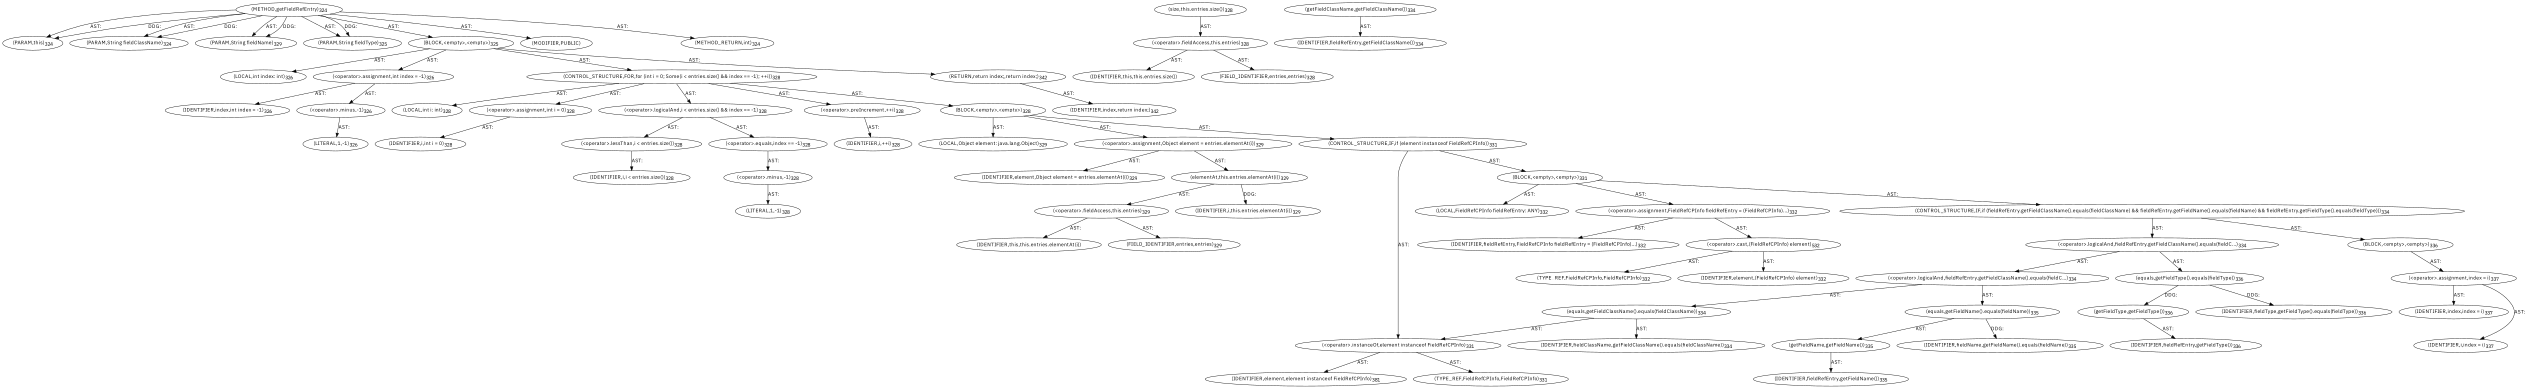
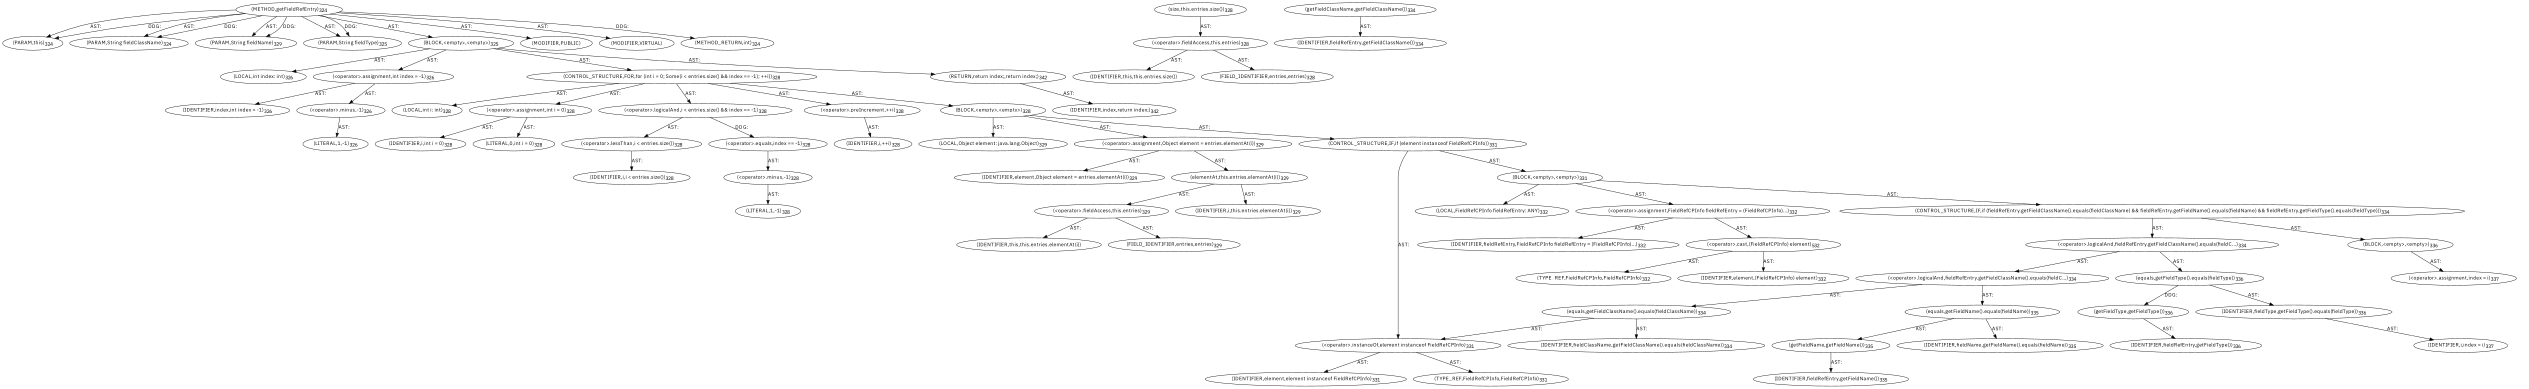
(623, 26) -> (623, 26)
none -> (637, 43)
(742, 127) -> (742, 127)
none -> (514, 144)
(1251, 194) -> (1251, 194)
(2254, 295) -> (2254, 295)
(2514, 311) -> (2378, 329)
(2454, 312) -> none
(1998, 329) -> (1998, 329)
(1376, 379) -> (1376, 379)
